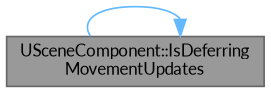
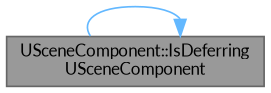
(135, 61) -> (135, 61)
